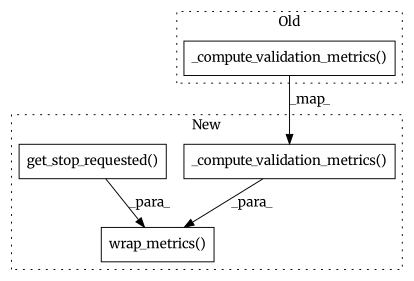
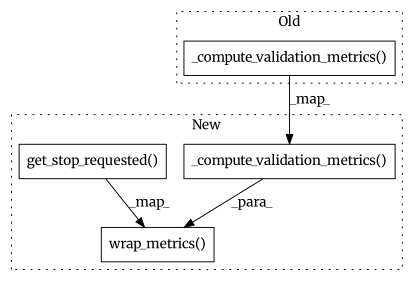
(150, 203) -> (150, 203)
